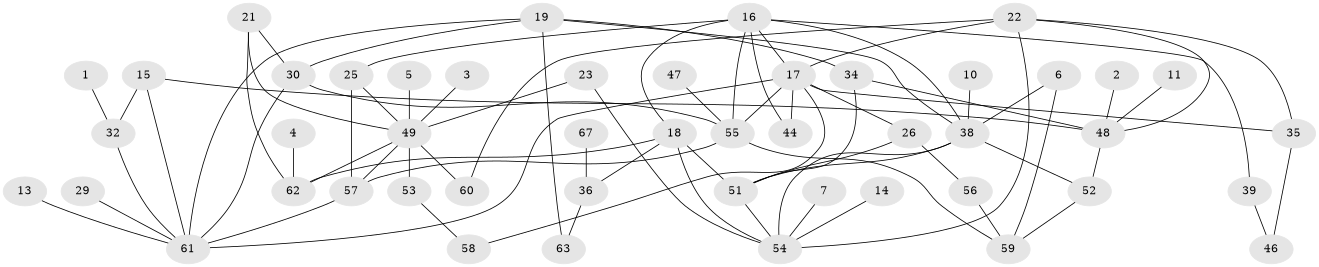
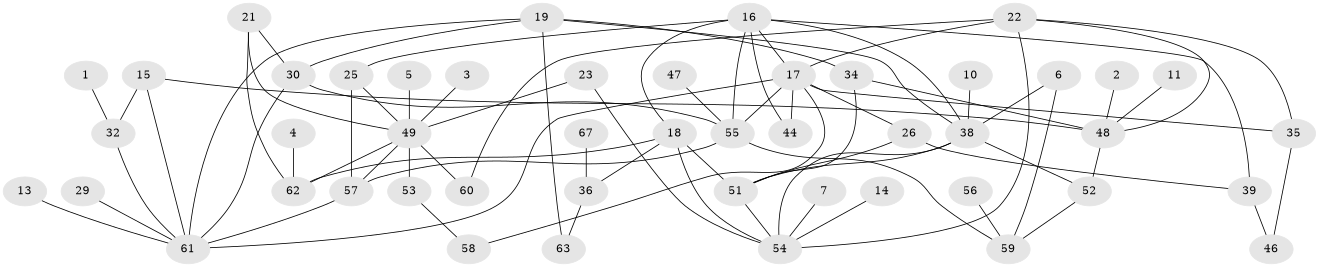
(940, 162) -> (1076, 171)
